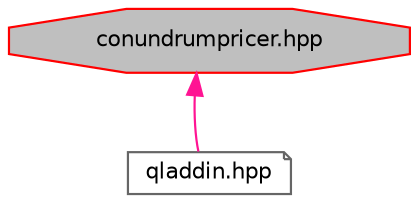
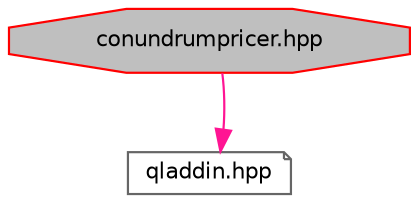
(195, 124) -> (224, 101)
